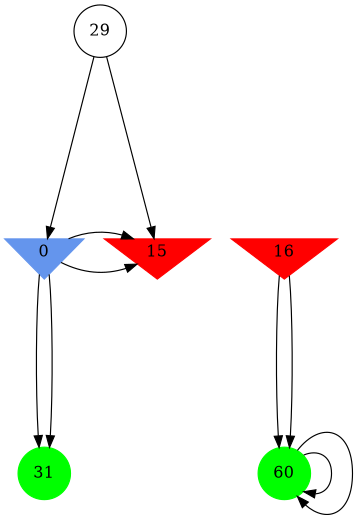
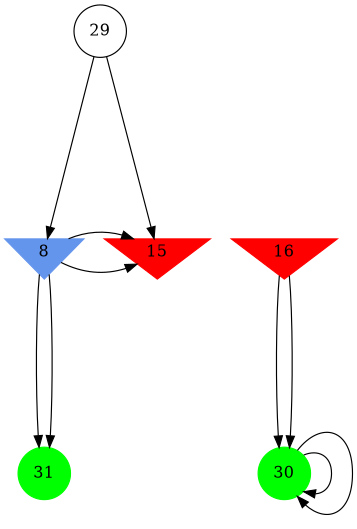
(44, 252) -> (44, 252)
(284, 473) -> (284, 473)
